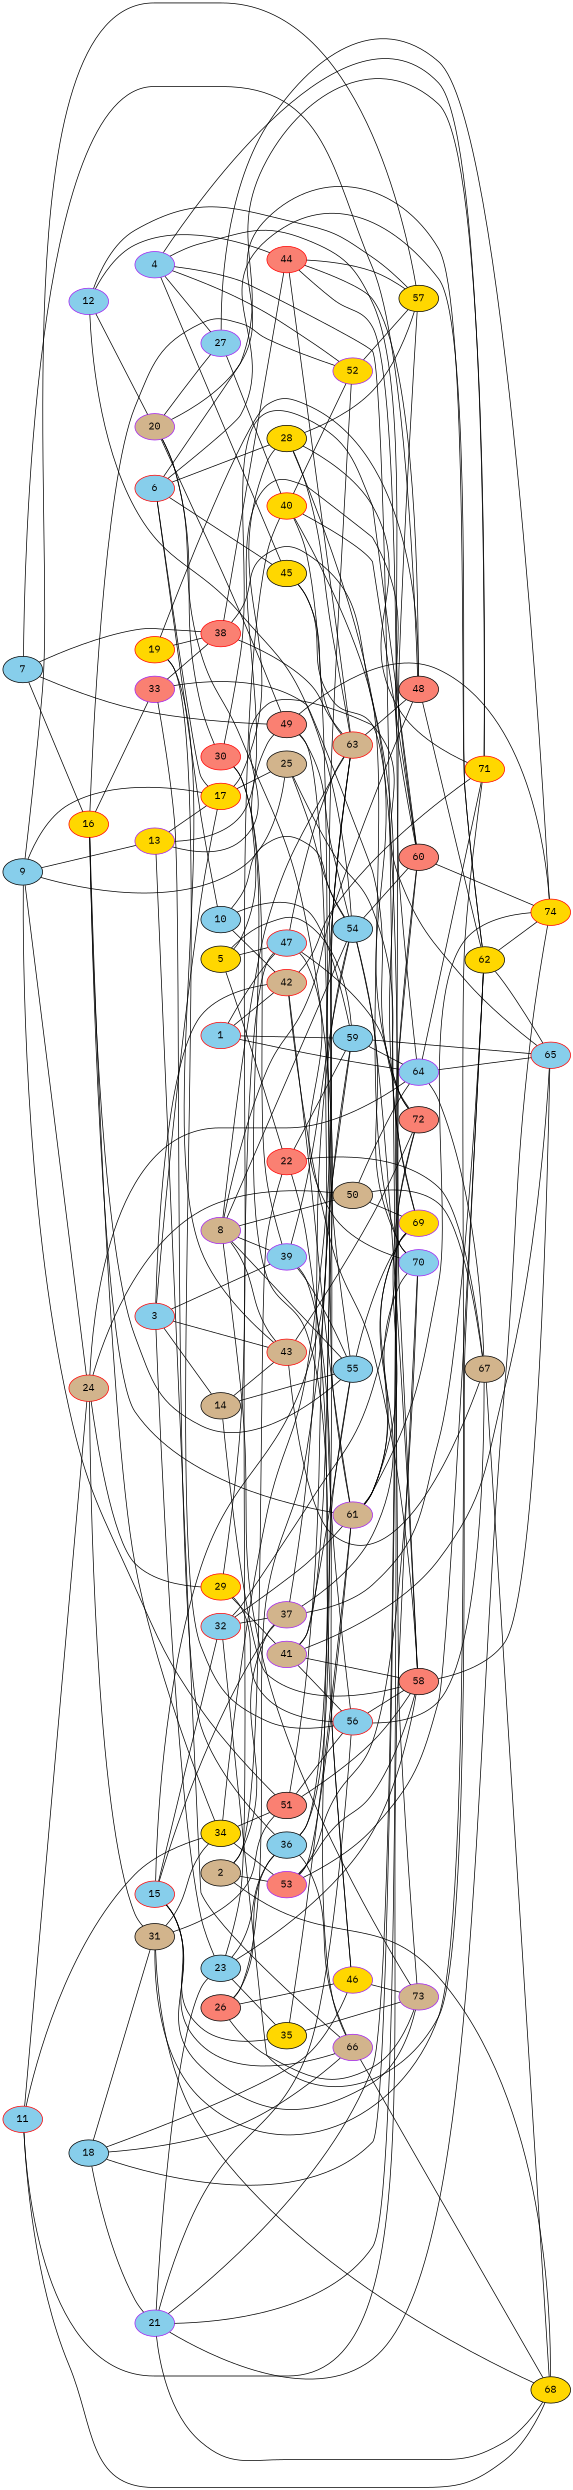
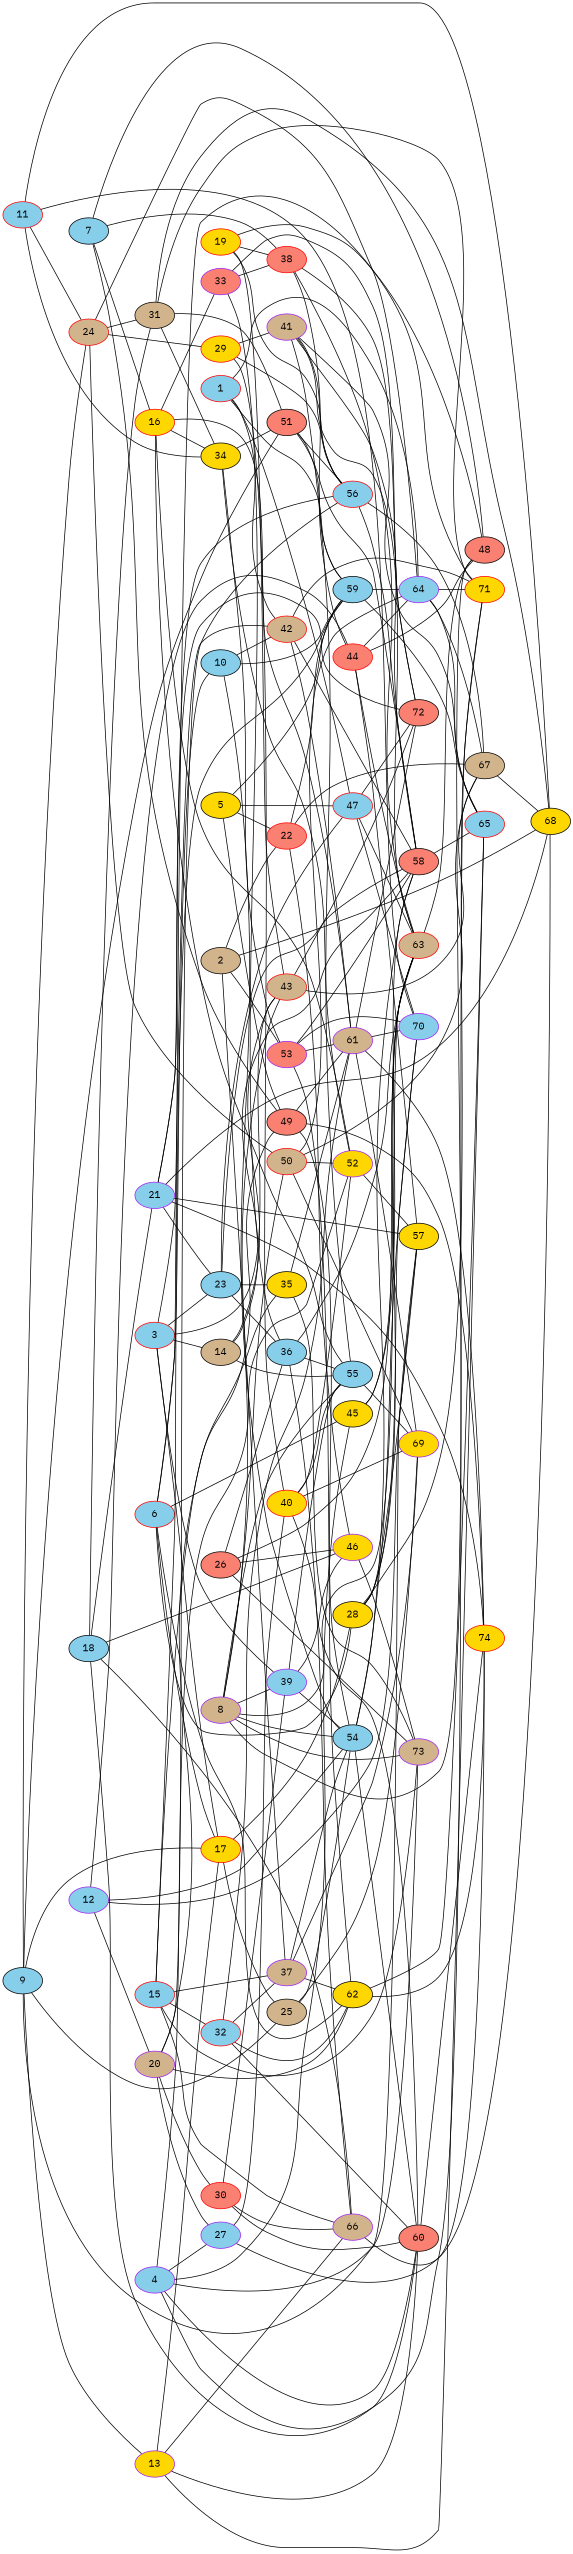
(452, 825) -> none
none -> (324, 1163)
(353, 1195) -> (287, 1162)
